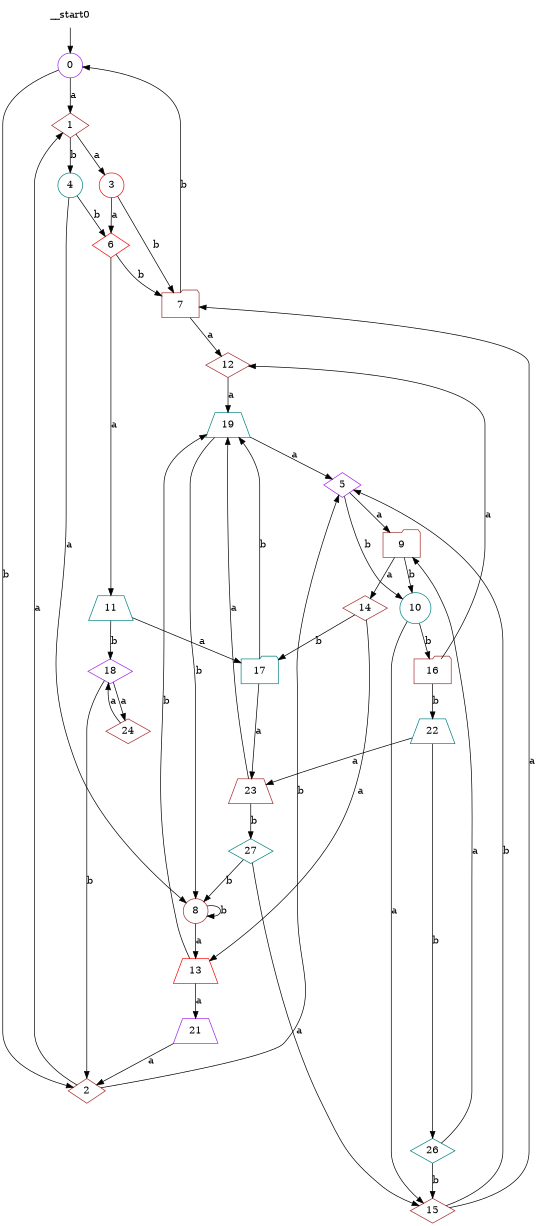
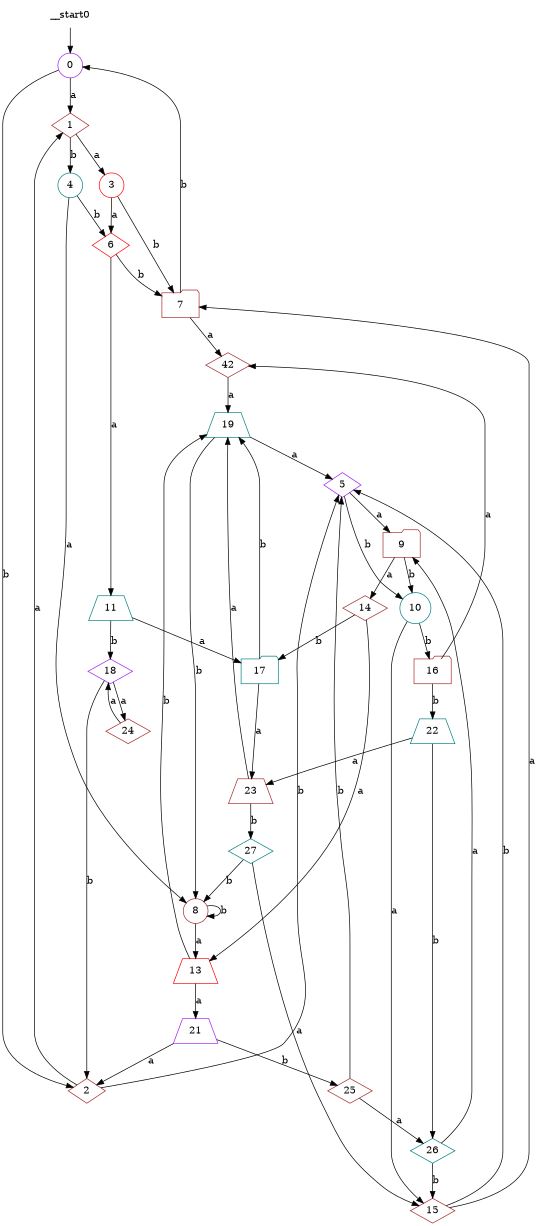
(228, 365) -> (228, 365)
none -> (350, 1091)
